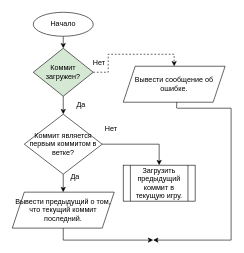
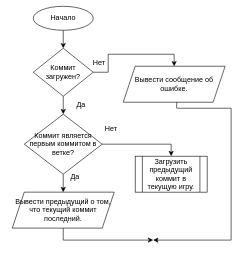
(63, 24) -> (63, 18)
(128, 54) -> (128, 54)
(63, 72) -> (63, 72)
(159, 183) -> (171, 174)
